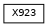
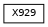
(24, 14) -> (24, 14)
